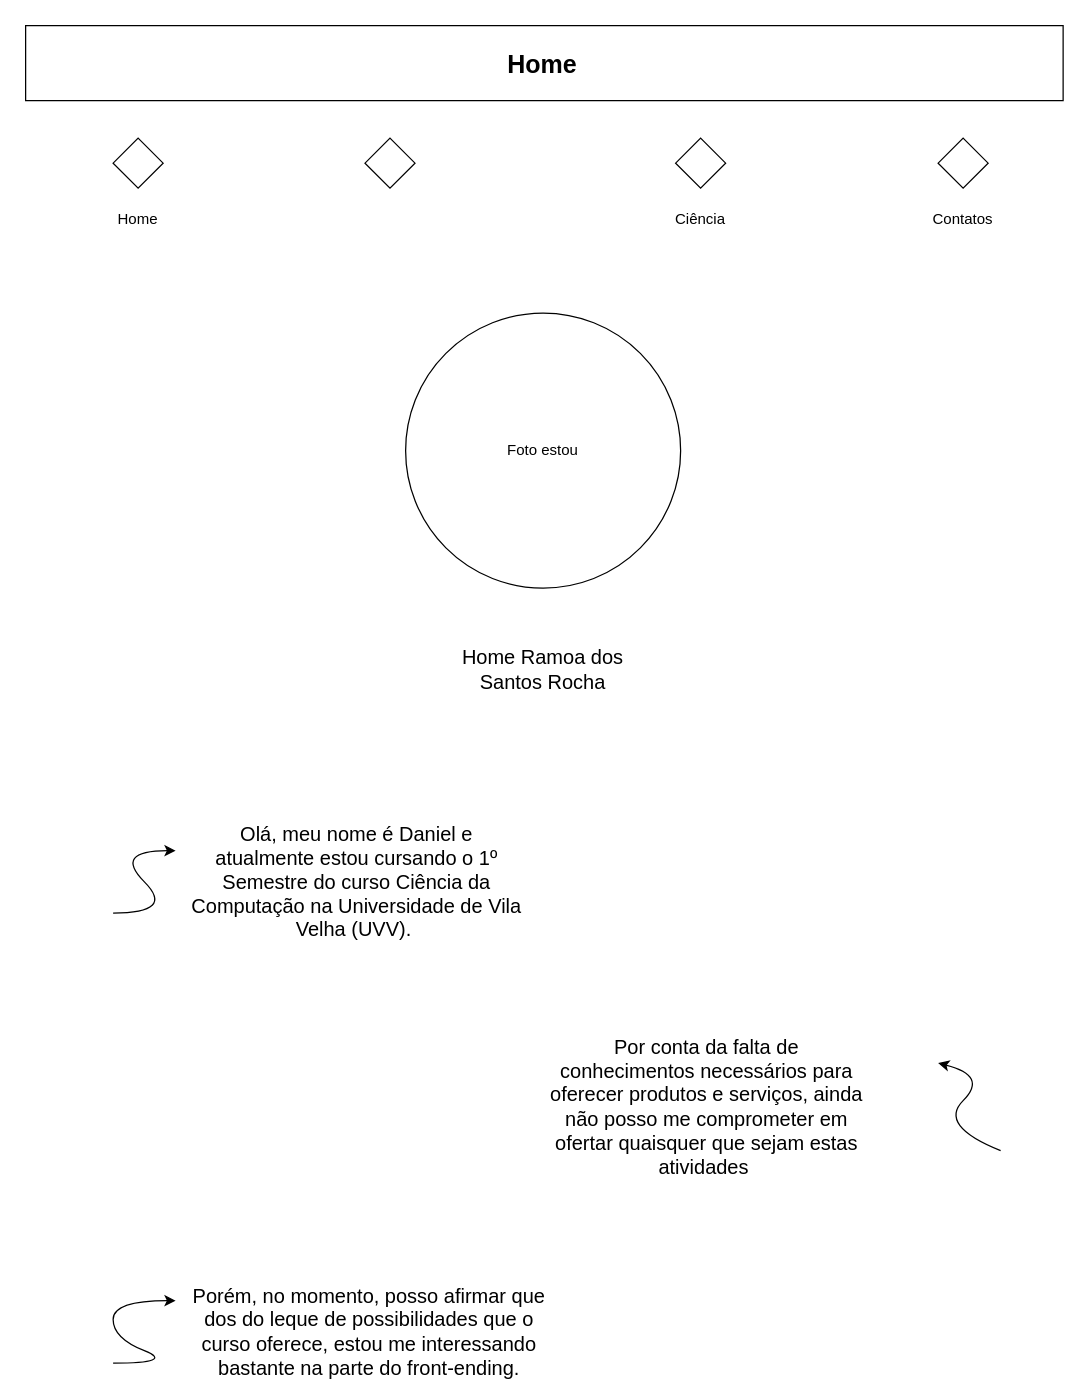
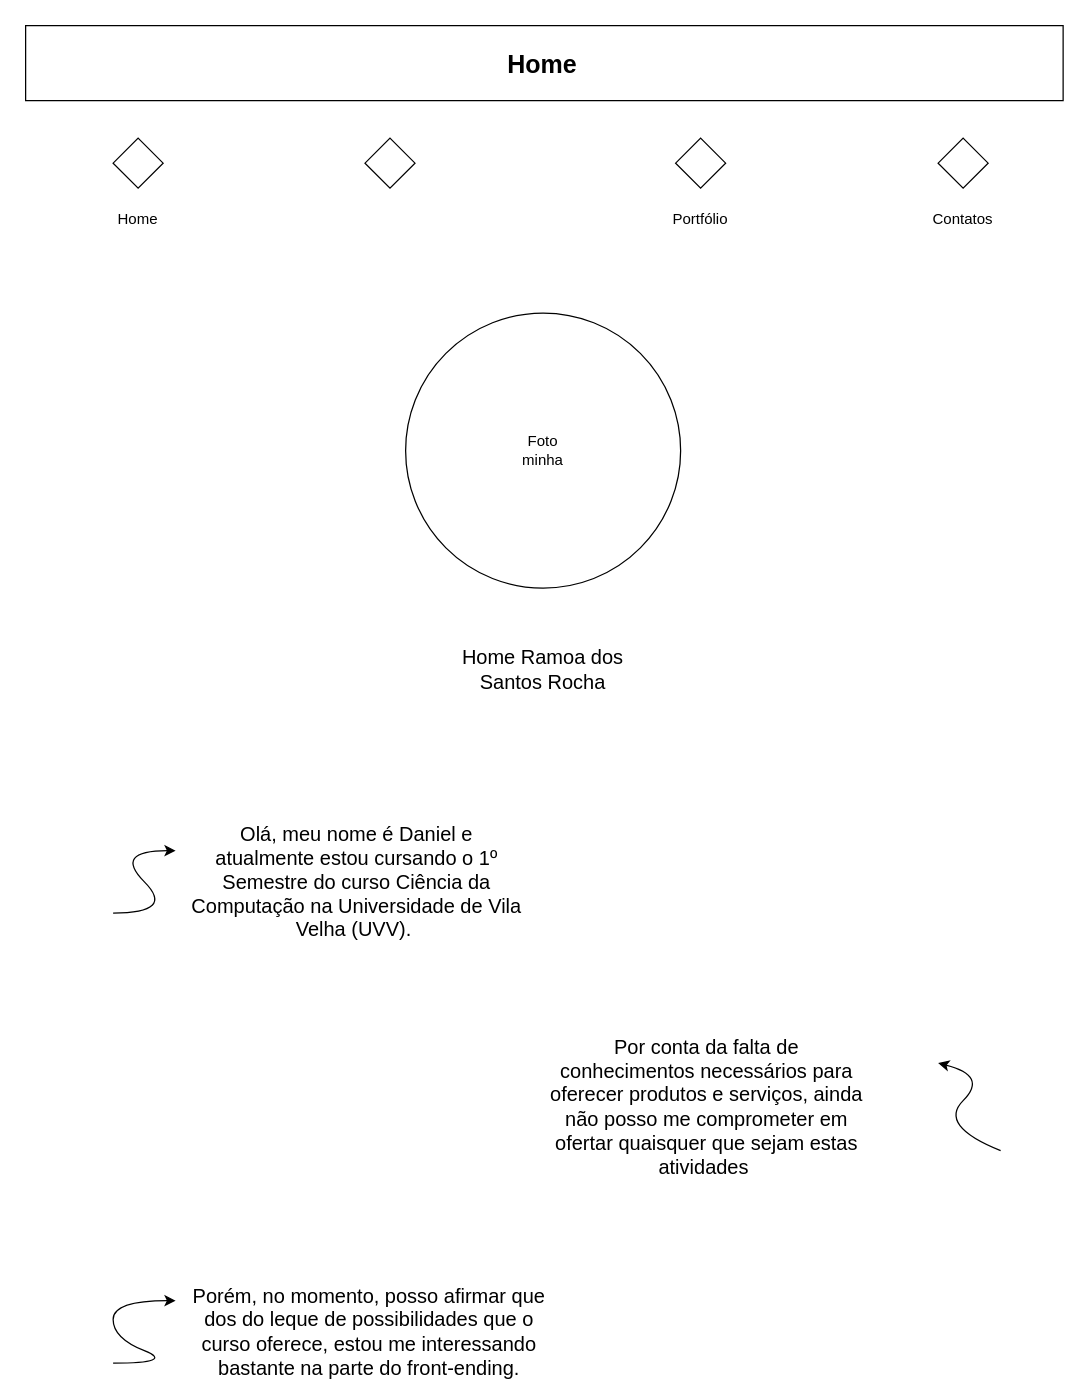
(701, 219) -> (701, 219)
(543, 451) -> (543, 451)
